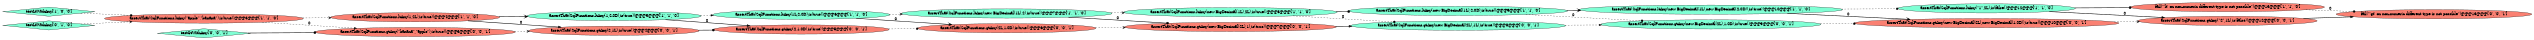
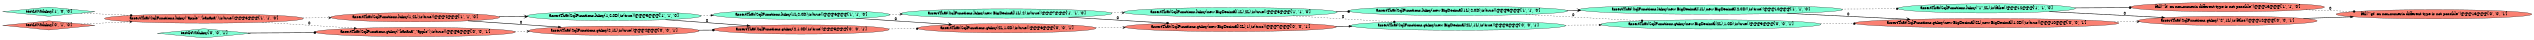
(49, 25) -> (49, 25)
